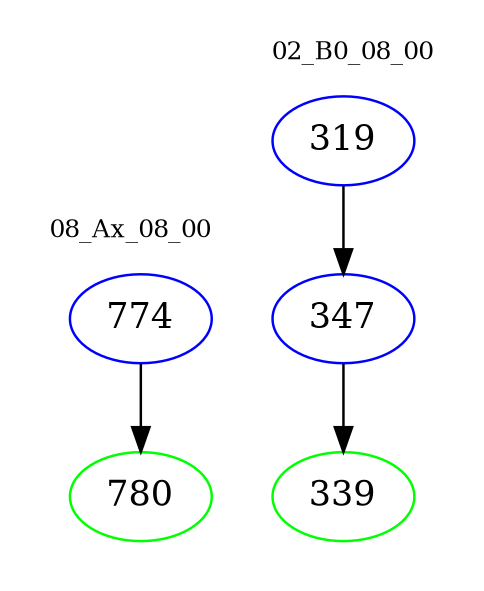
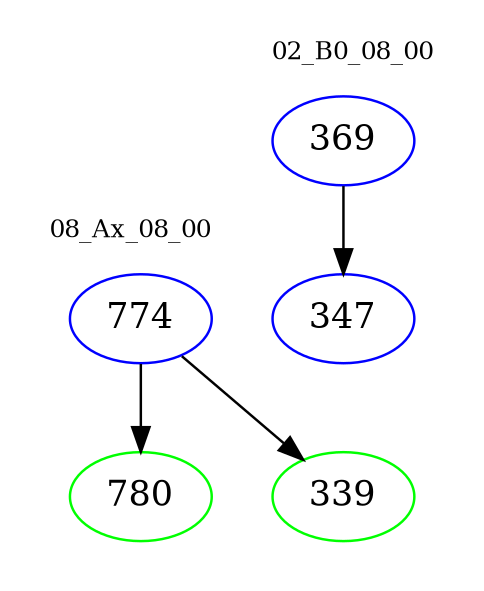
(343, 141) -> (343, 141)
(343, 396) -> (215, 385)
